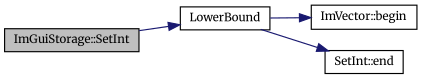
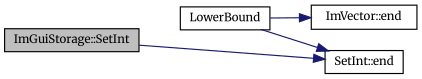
(364, 17) -> (364, 17)
(154, 29) -> (226, 52)
